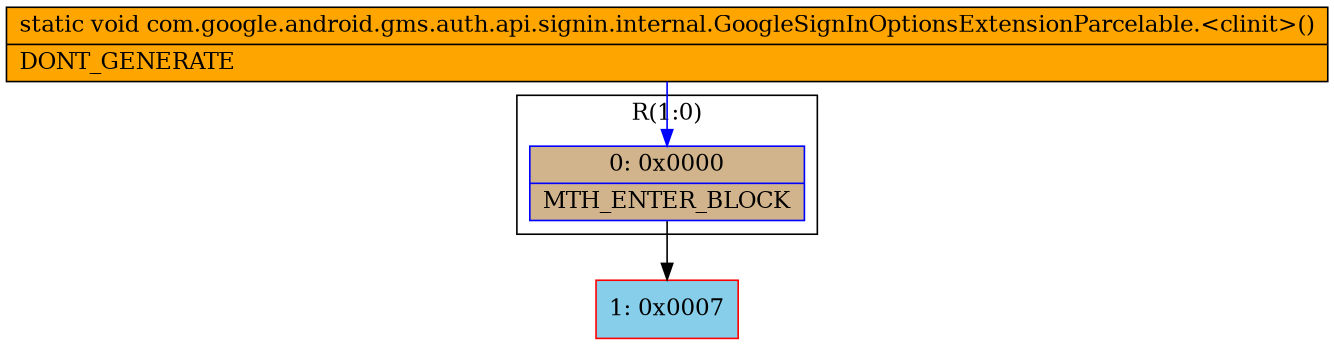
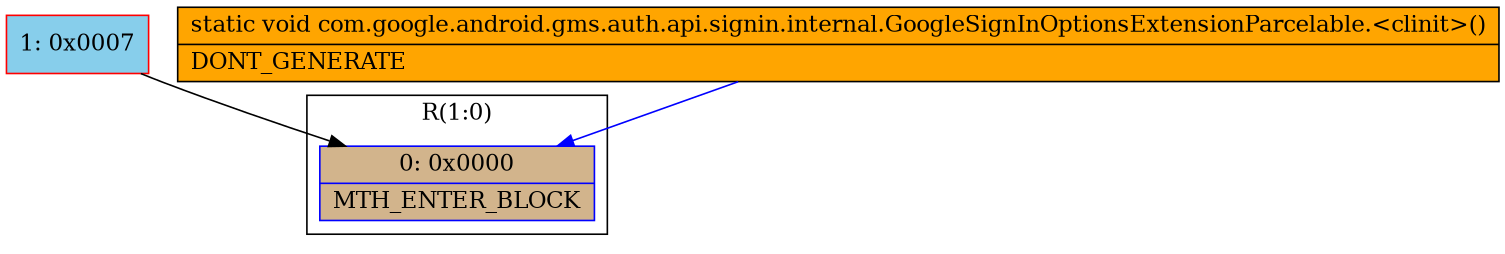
(667, 244) -> (235, 109)
